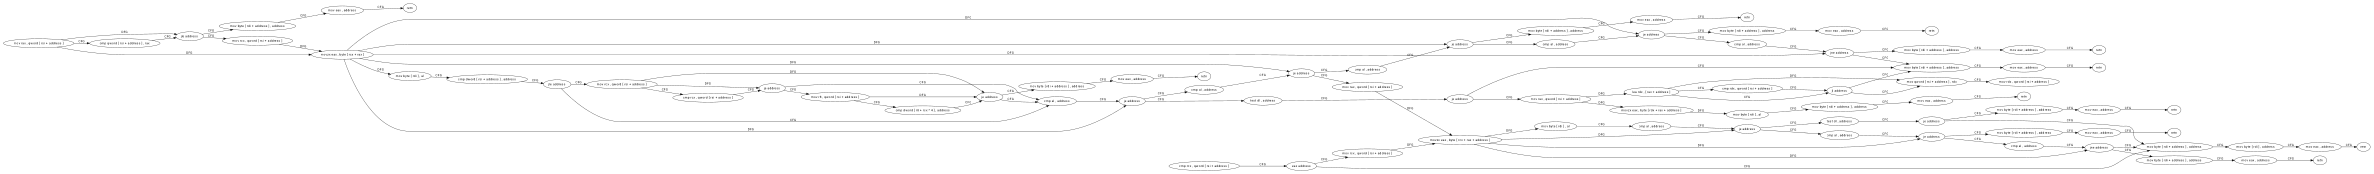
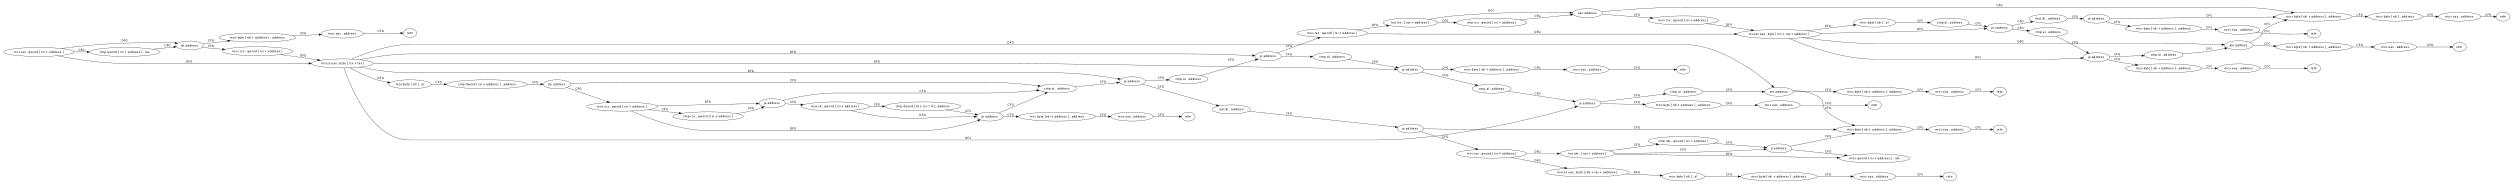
none -> (1410, 23)
(2024, 82) -> none
